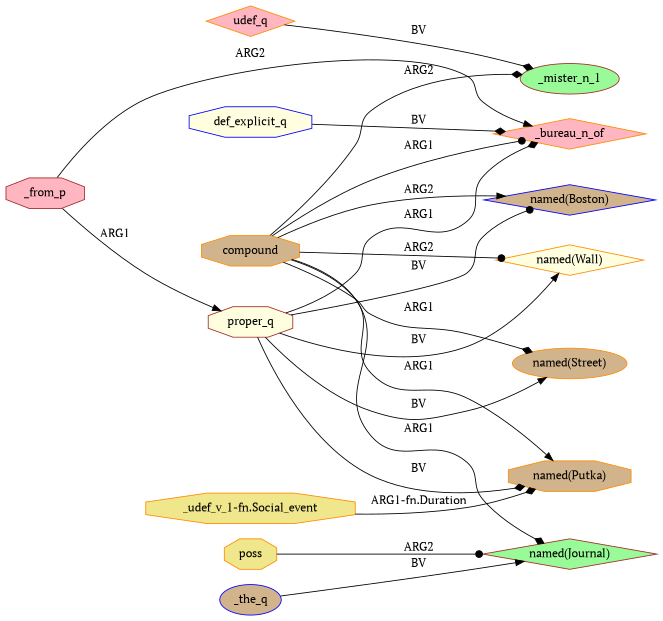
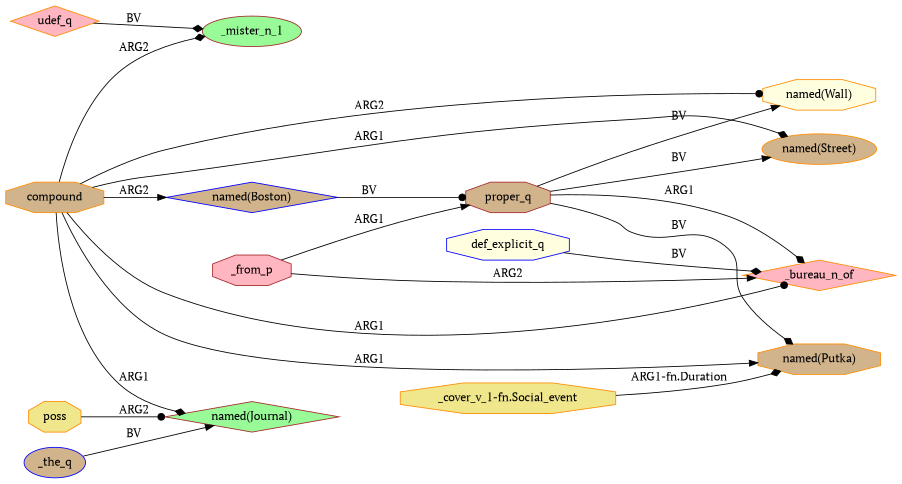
(570, 260) -> (819, 95)
(425, 287) -> (398, 197)
(251, 322) -> (508, 197)
(251, 508) -> (508, 398)
